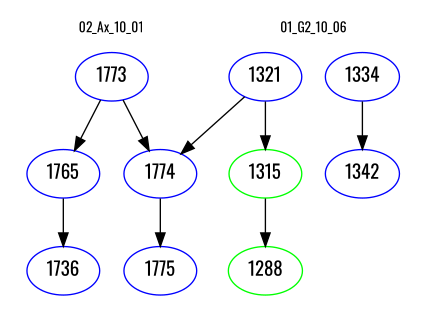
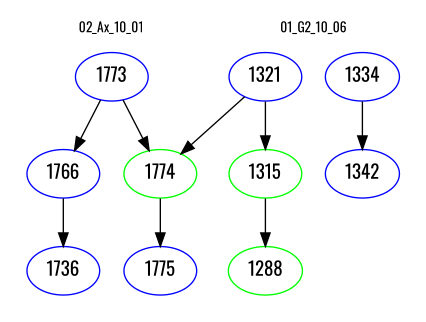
(63, 174) -> (63, 174)
(160, 174) -> (160, 174)
